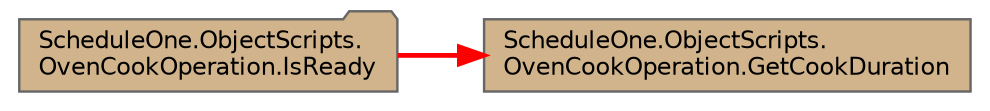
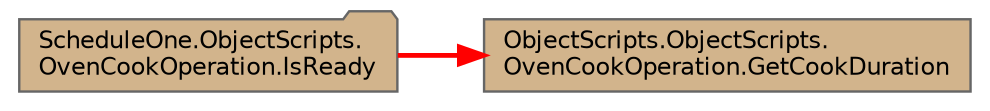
(727, 55) -> (727, 55)
